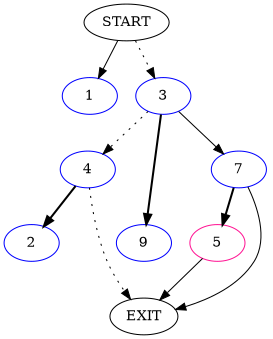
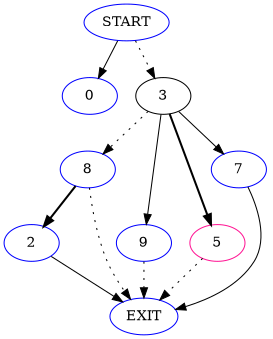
(127, 22) -> (127, 22)
(90, 96) -> (90, 96)
(163, 96) -> (163, 96)
(154, 164) -> (154, 164)
(88, 169) -> (88, 169)
(230, 201) -> (189, 164)
none -> (144, 275)
none -> (83, 276)
(185, 276) -> (185, 276)
(144, 316) -> (144, 316)
